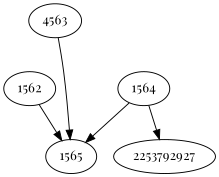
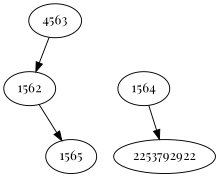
(65, 84) -> (44, 50)
(111, 119) -> none
(165, 157) -> (165, 157)
